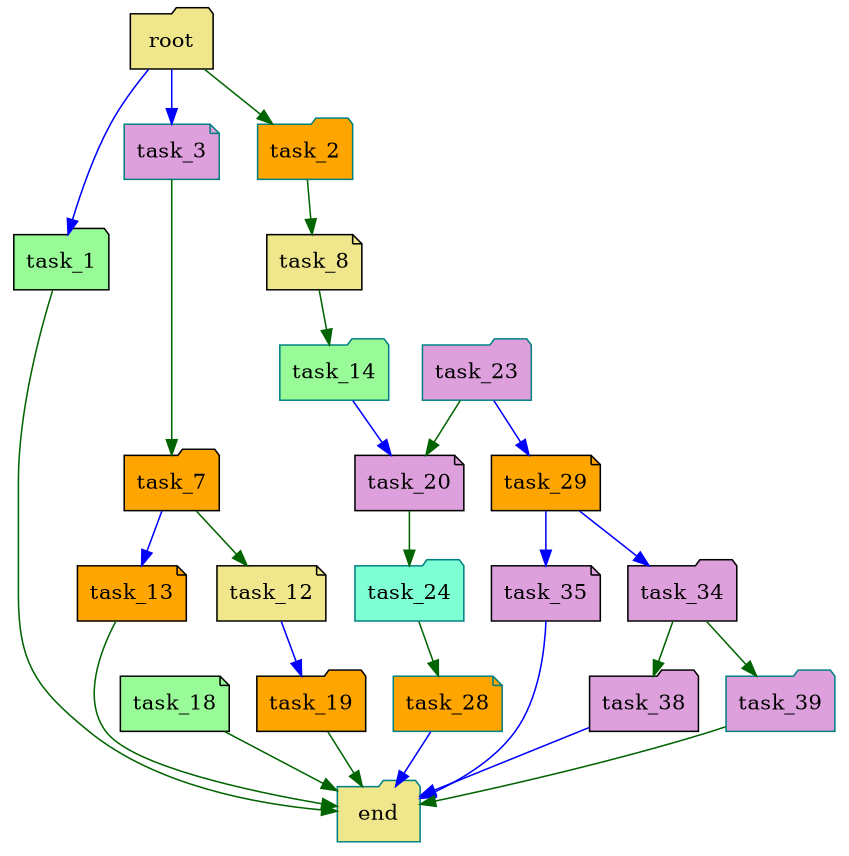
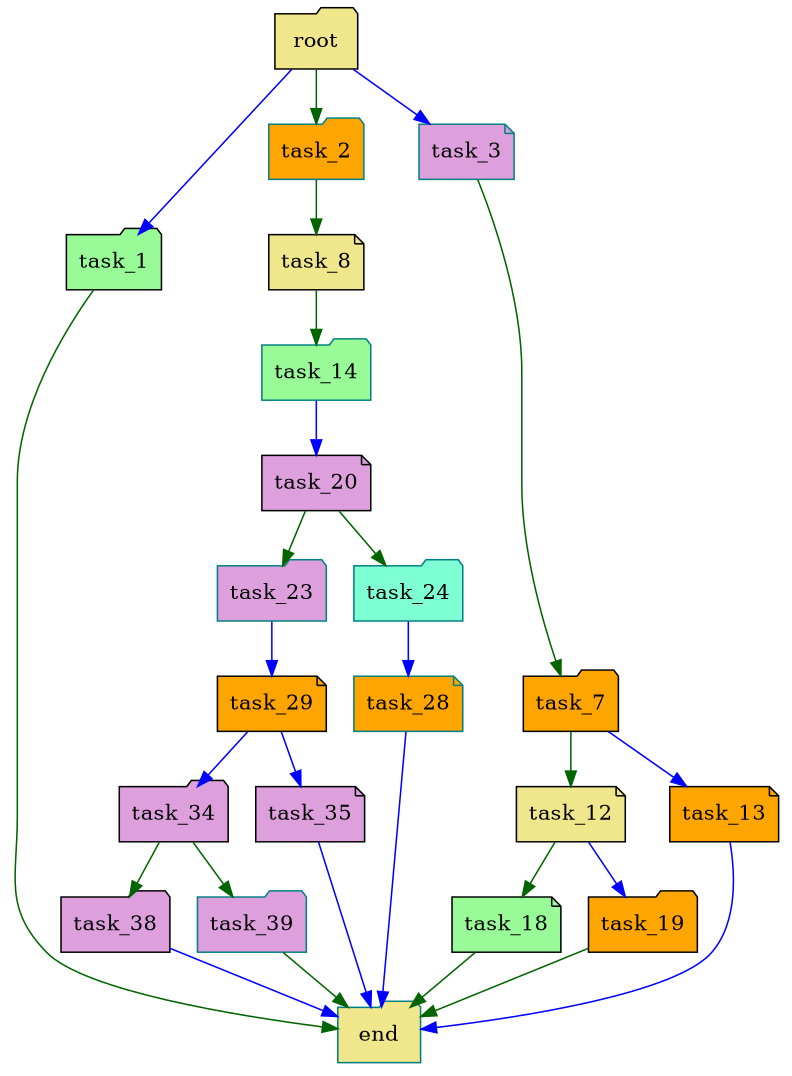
(447, 421) -> (297, 531)
(426, 642) -> (408, 641)
(186, 773) -> (635, 990)
none -> (543, 863)
